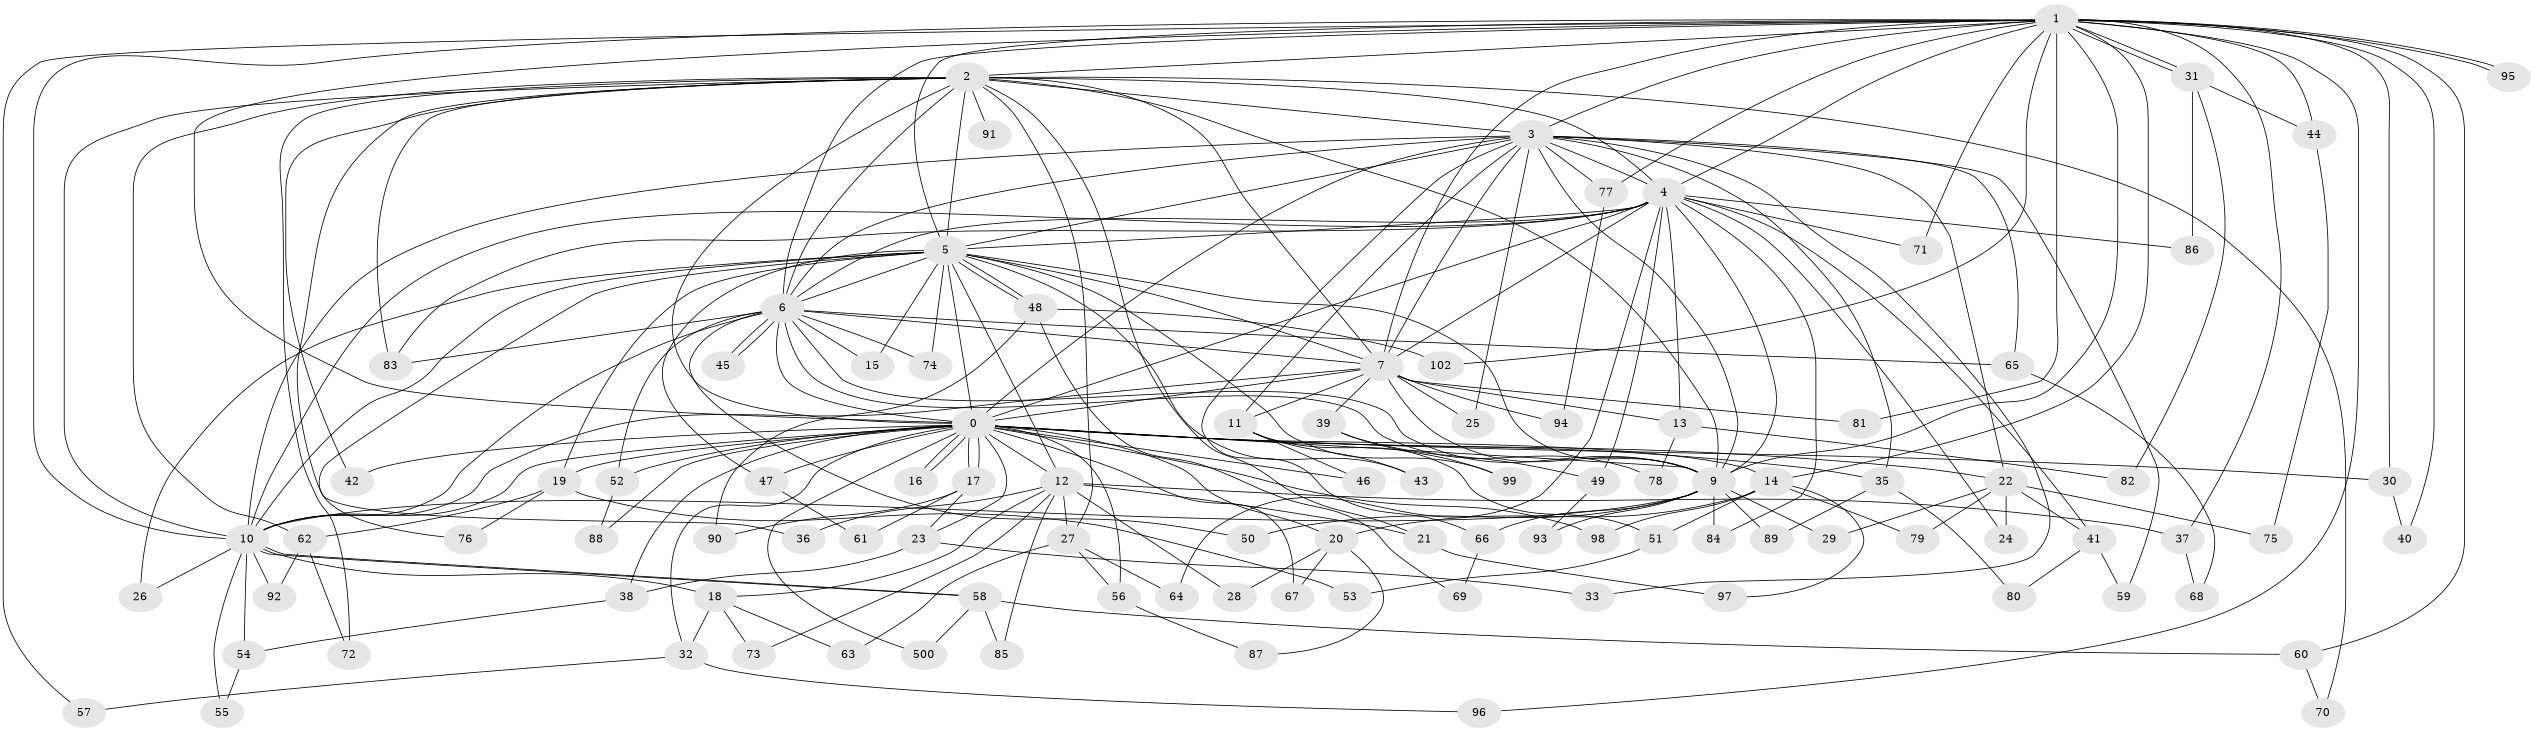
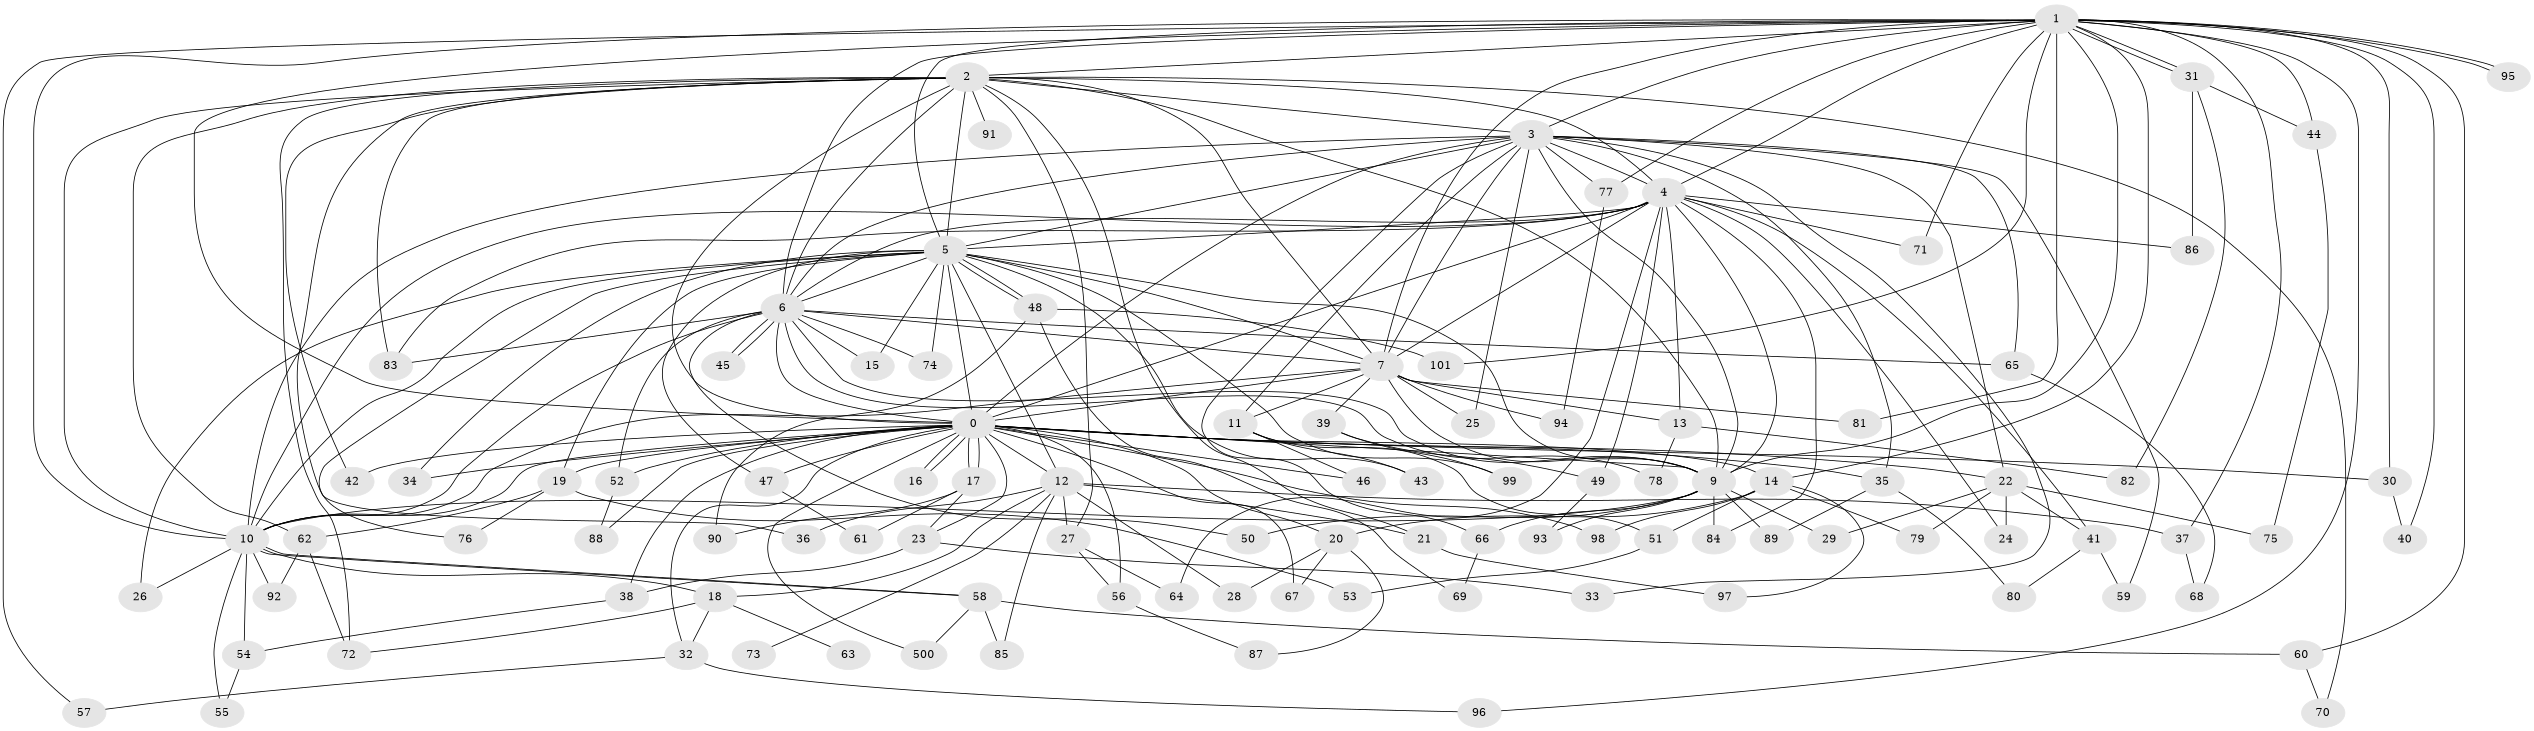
(1441, 366) -> (1441, 366)
none -> (410, 482)
(950, 584) -> none
(735, 626) -> (534, 631)
